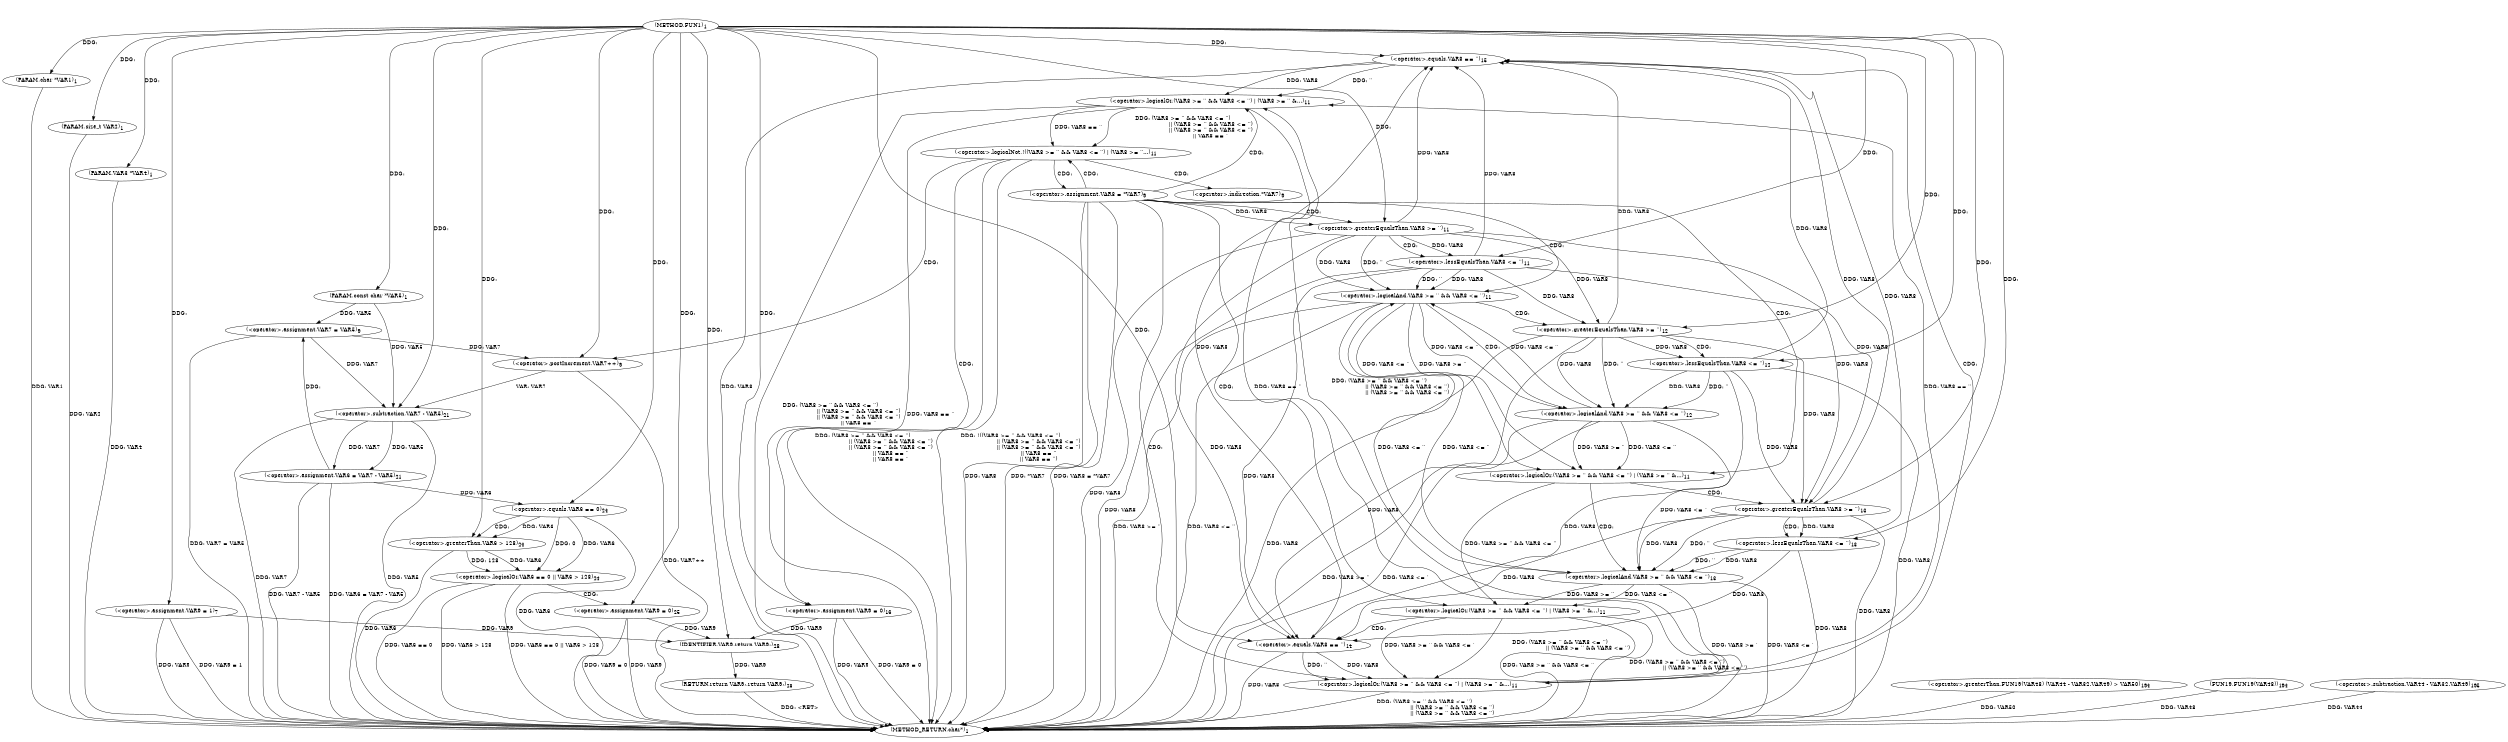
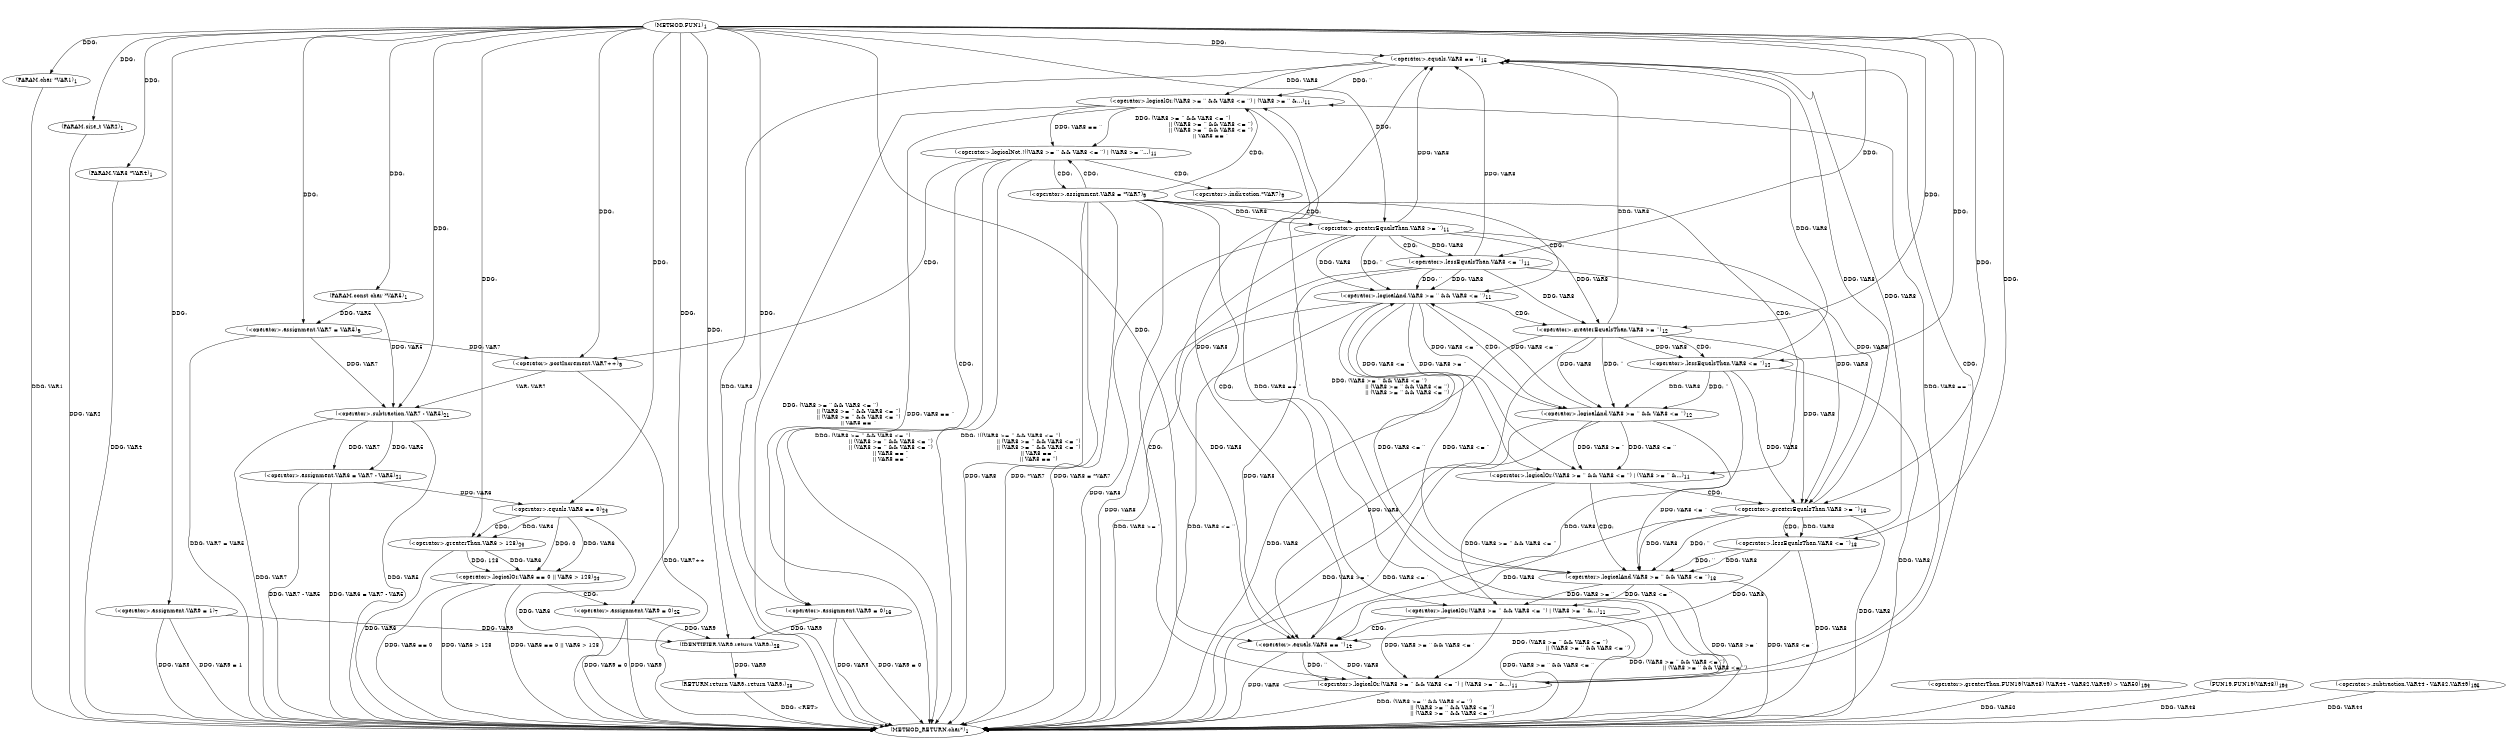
(307, 407) -> (367, 39)
